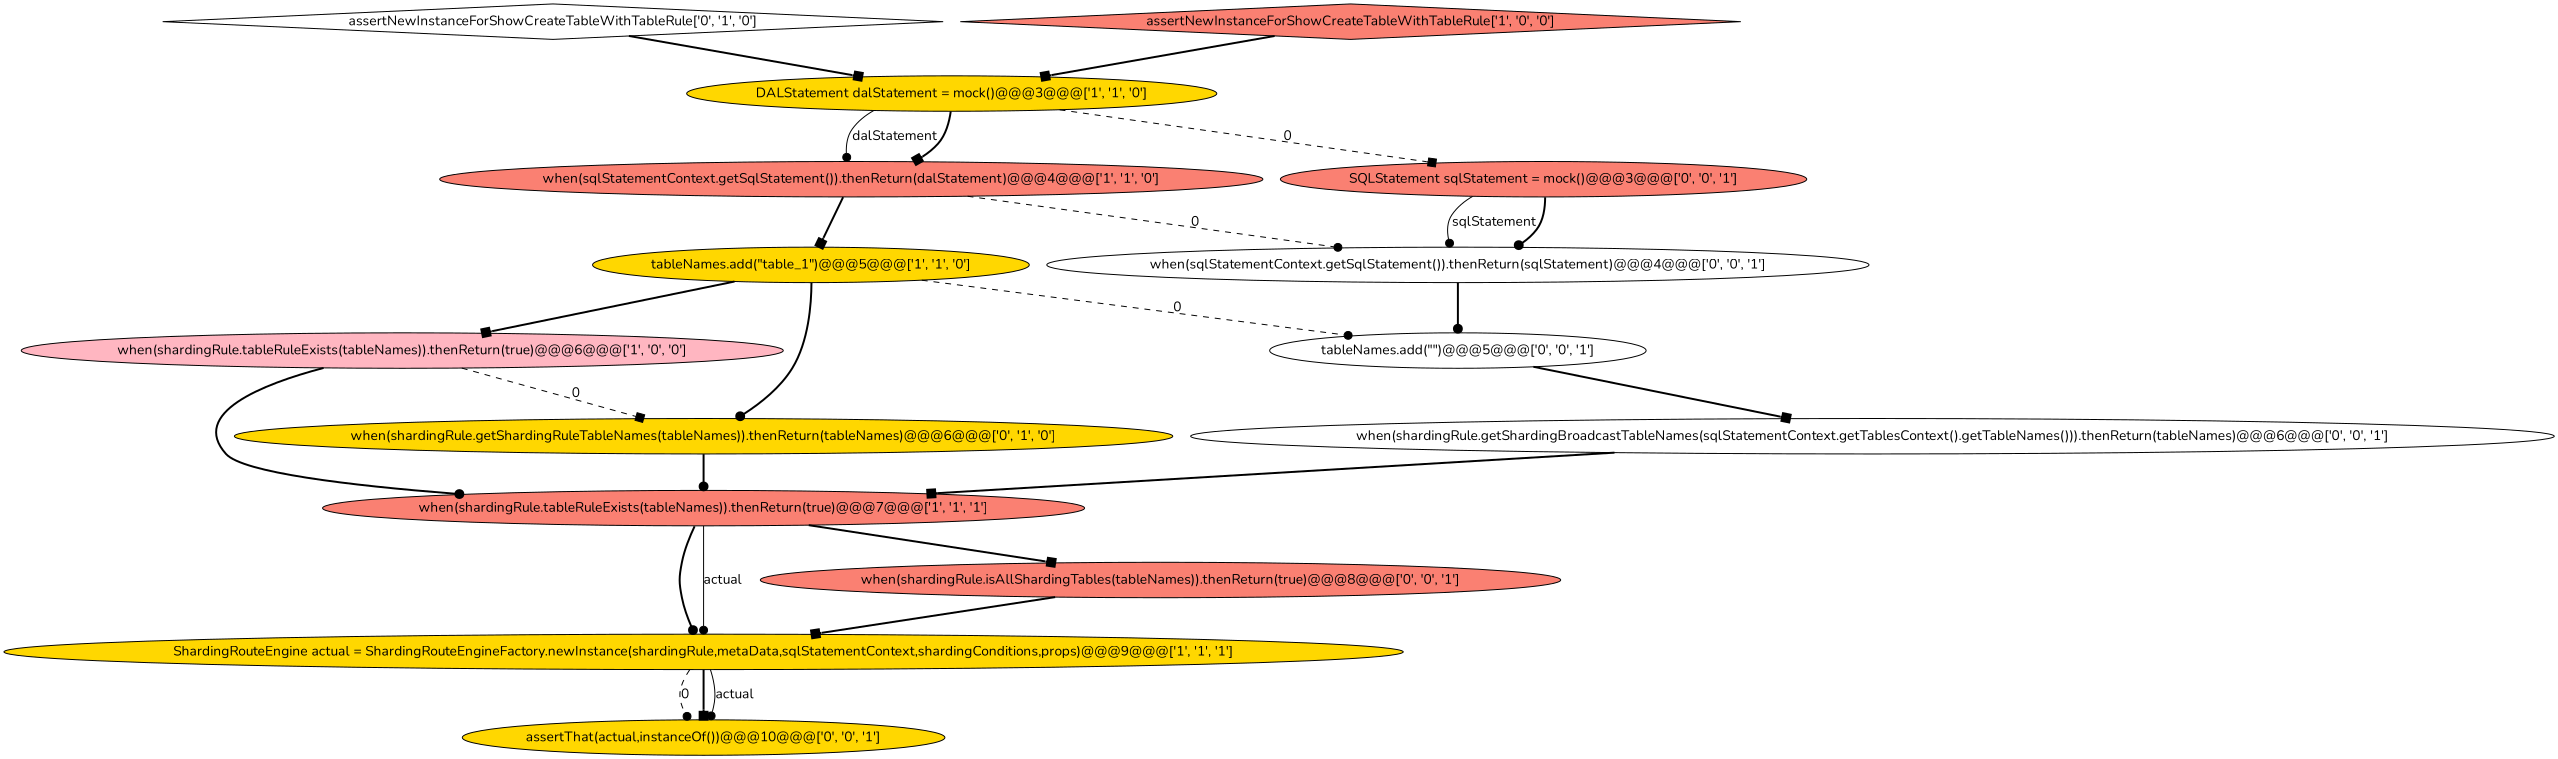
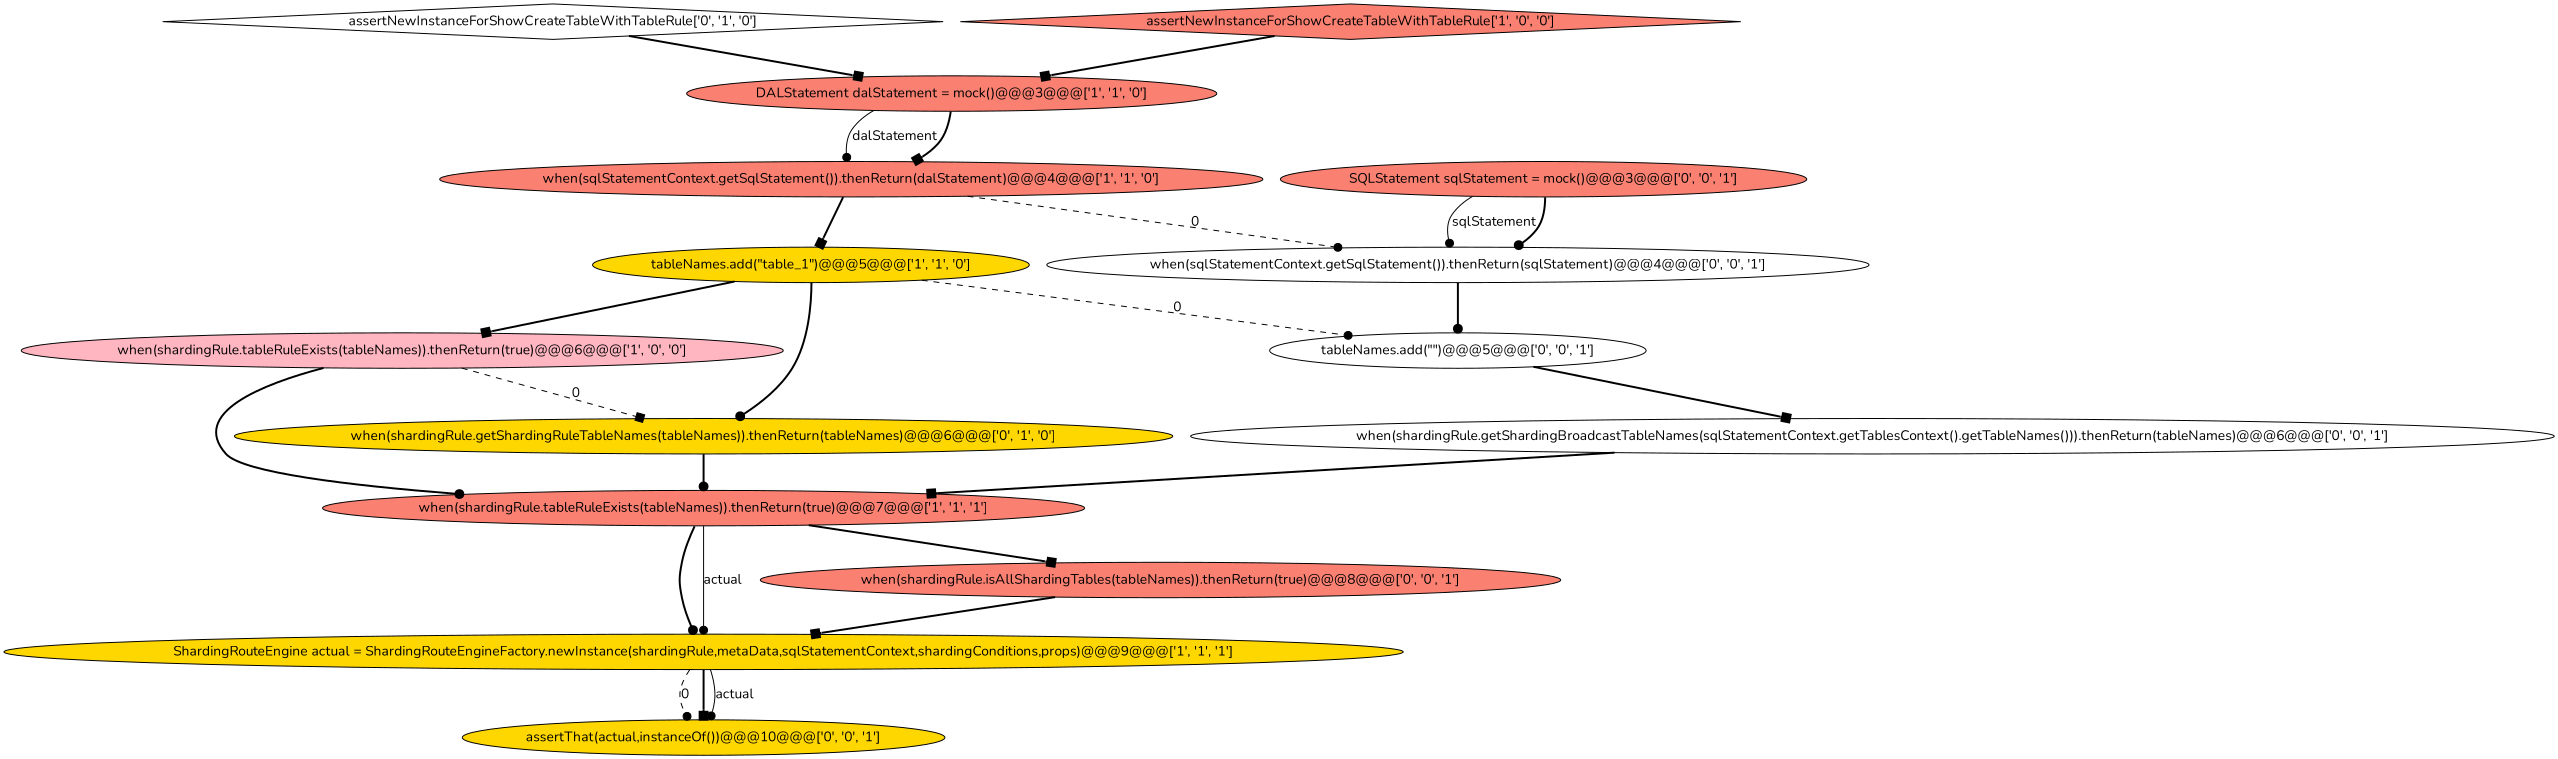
(952, 94) -> (952, 94)
(1243, 136) -> none
